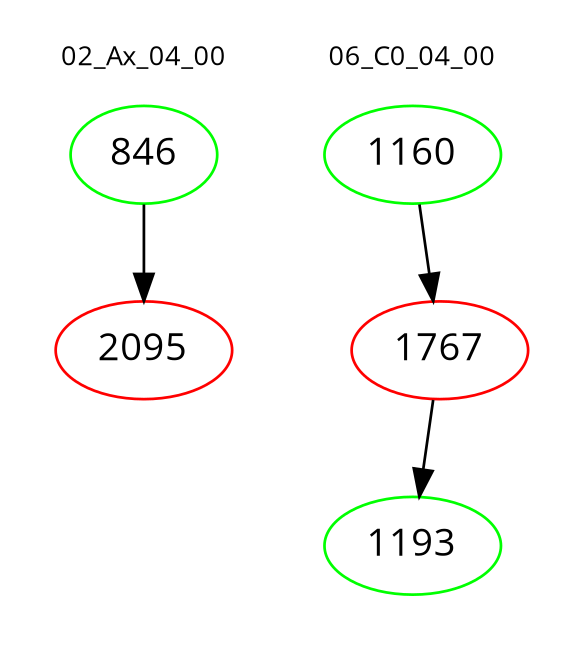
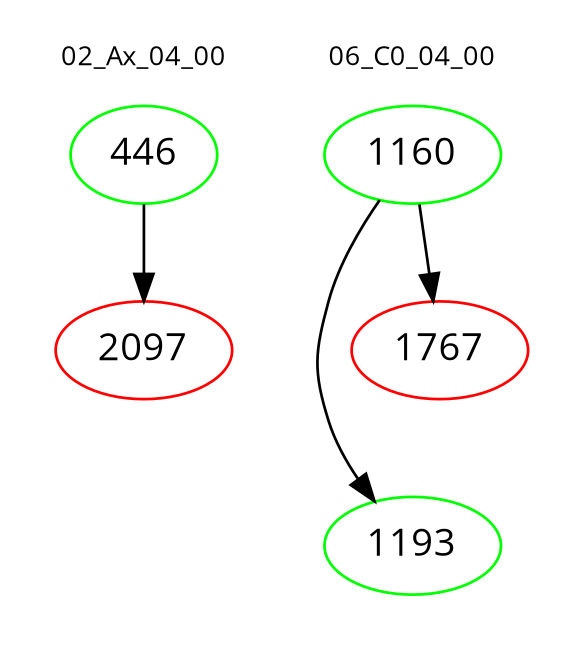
(144, 155) -> (144, 155)
(144, 350) -> (144, 350)
(428, 435) -> (320, 337)
